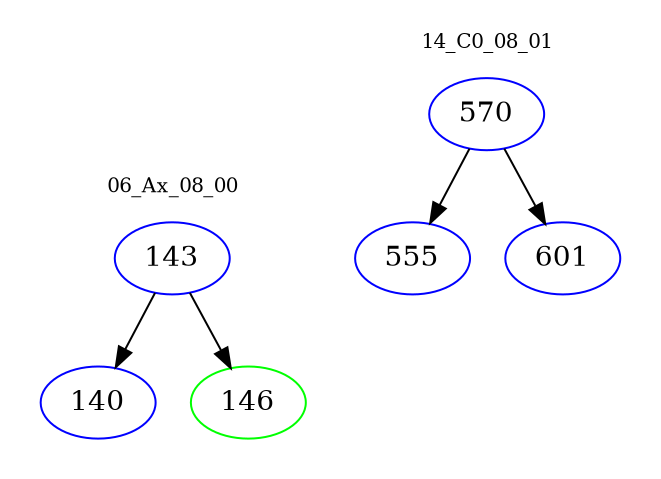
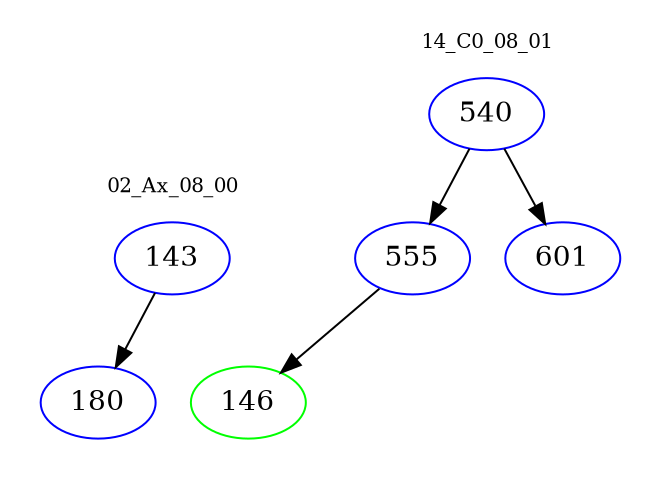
(487, 114) -> (487, 114)
(173, 187) -> (173, 187)
(205, 321) -> (338, 324)
(98, 403) -> (98, 403)
